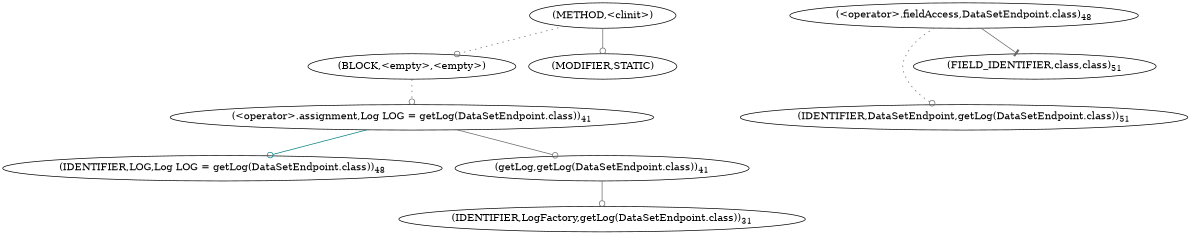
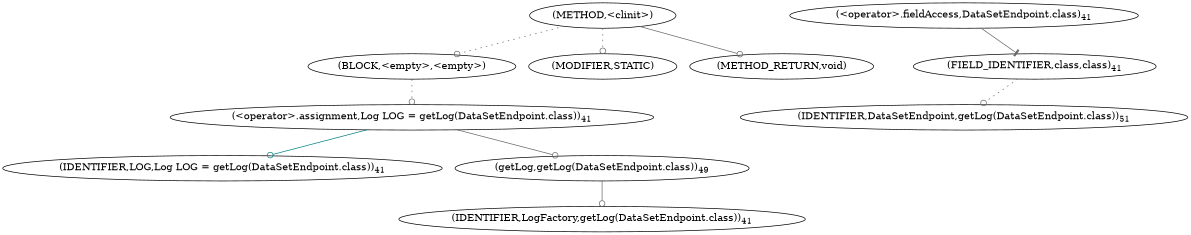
(1087, 14) -> (1087, 14)
(603, 38) -> (603, 38)
(903, 64) -> (1002, 90)
(1117, 65) -> (1117, 65)
none -> (782, 66)
(380, 167) -> (380, 167)
(704, 167) -> (704, 167)
(747, 218) -> (747, 218)
